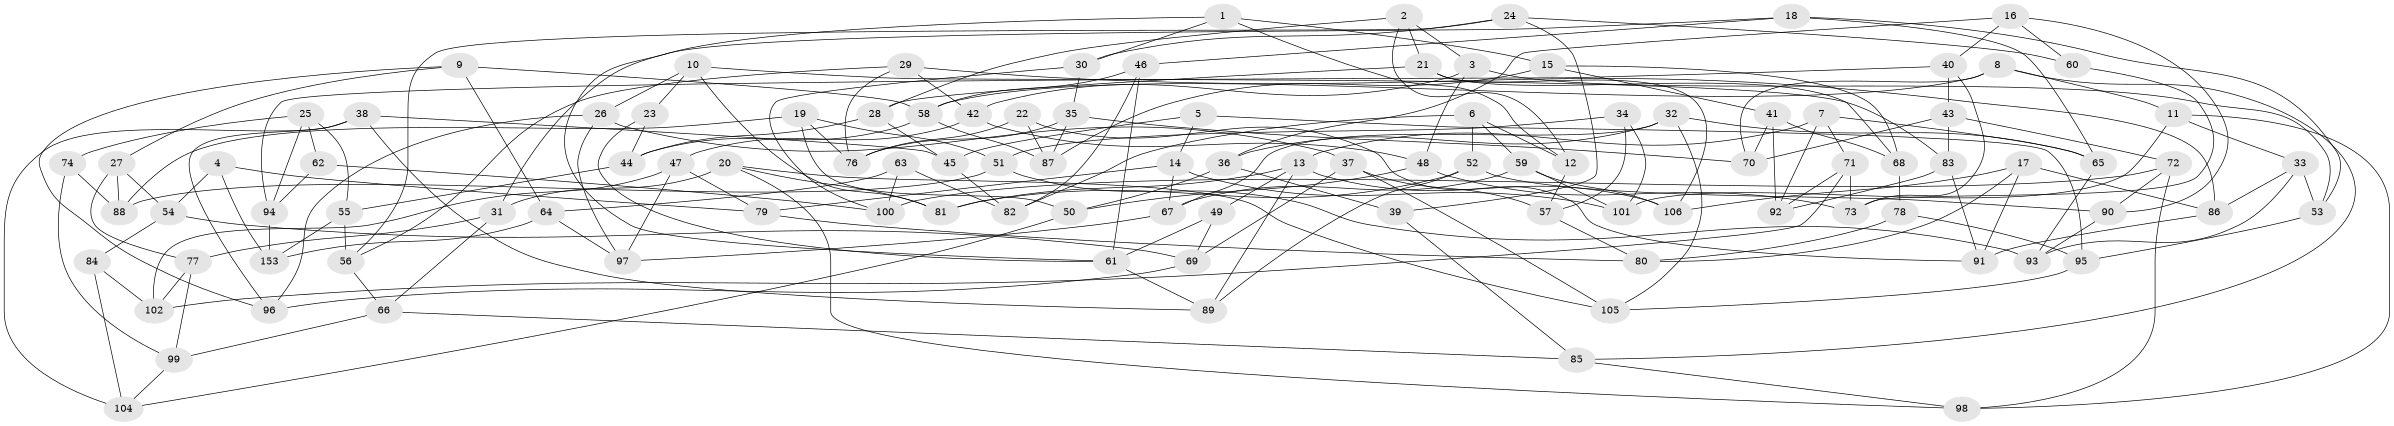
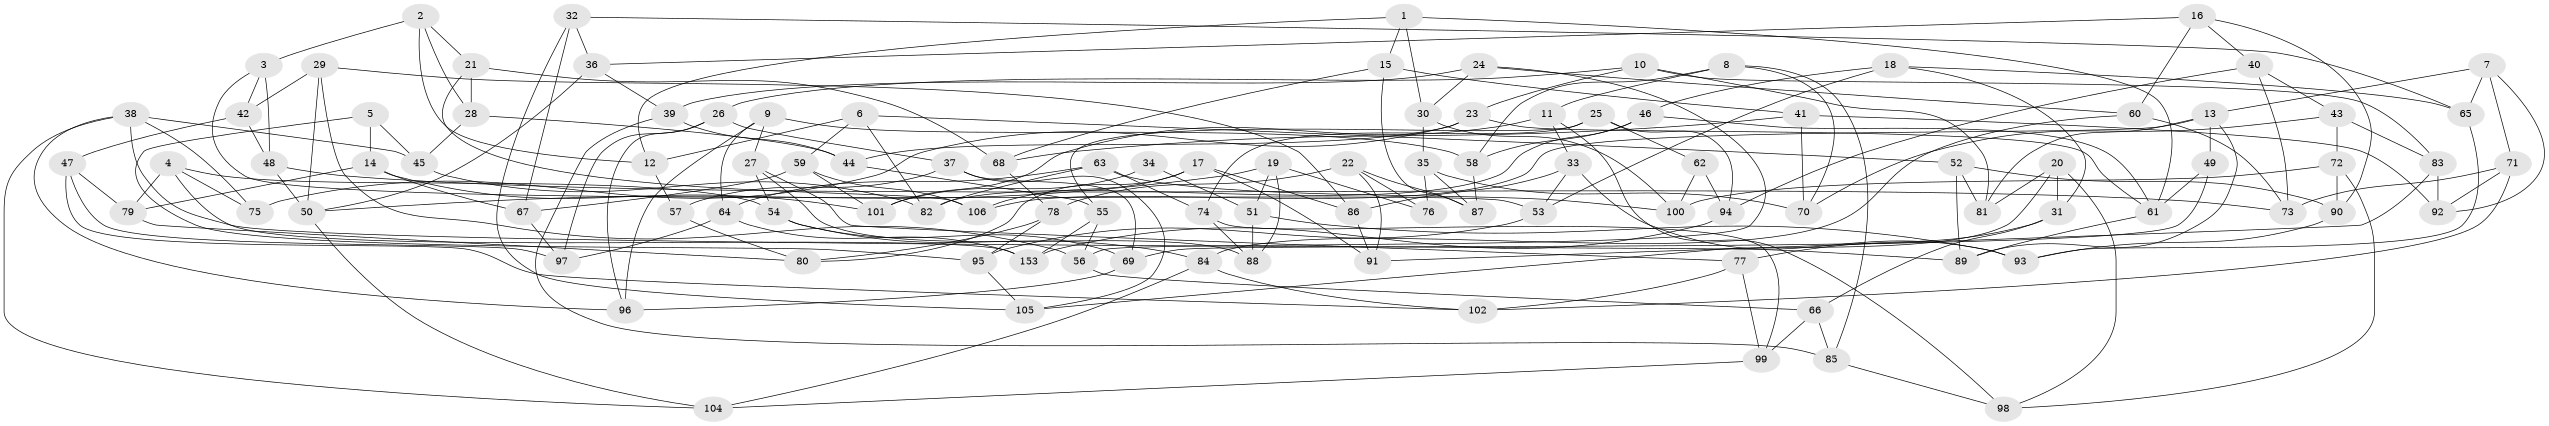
(851, 102) -> (314, 133)
(775, 139) -> (759, 139)
(1615, 179) -> none
none -> (1212, 184)
none -> (1152, 188)
none -> (255, 213)
none -> (1774, 237)
